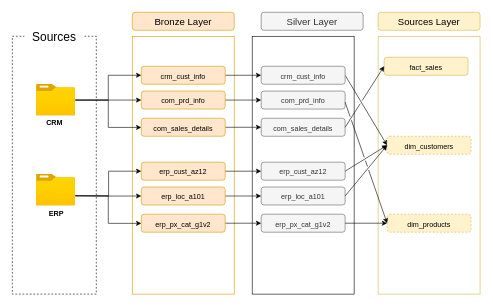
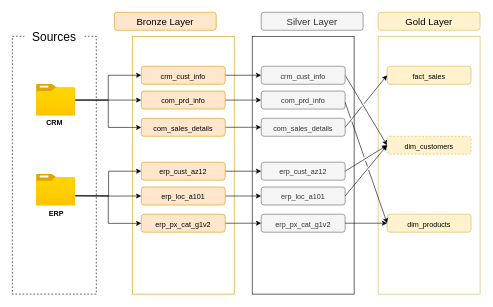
(183, 21) -> (165, 21)
(429, 21) -> (429, 21)
(426, 66) -> (429, 75)
(429, 223) -> (429, 223)
